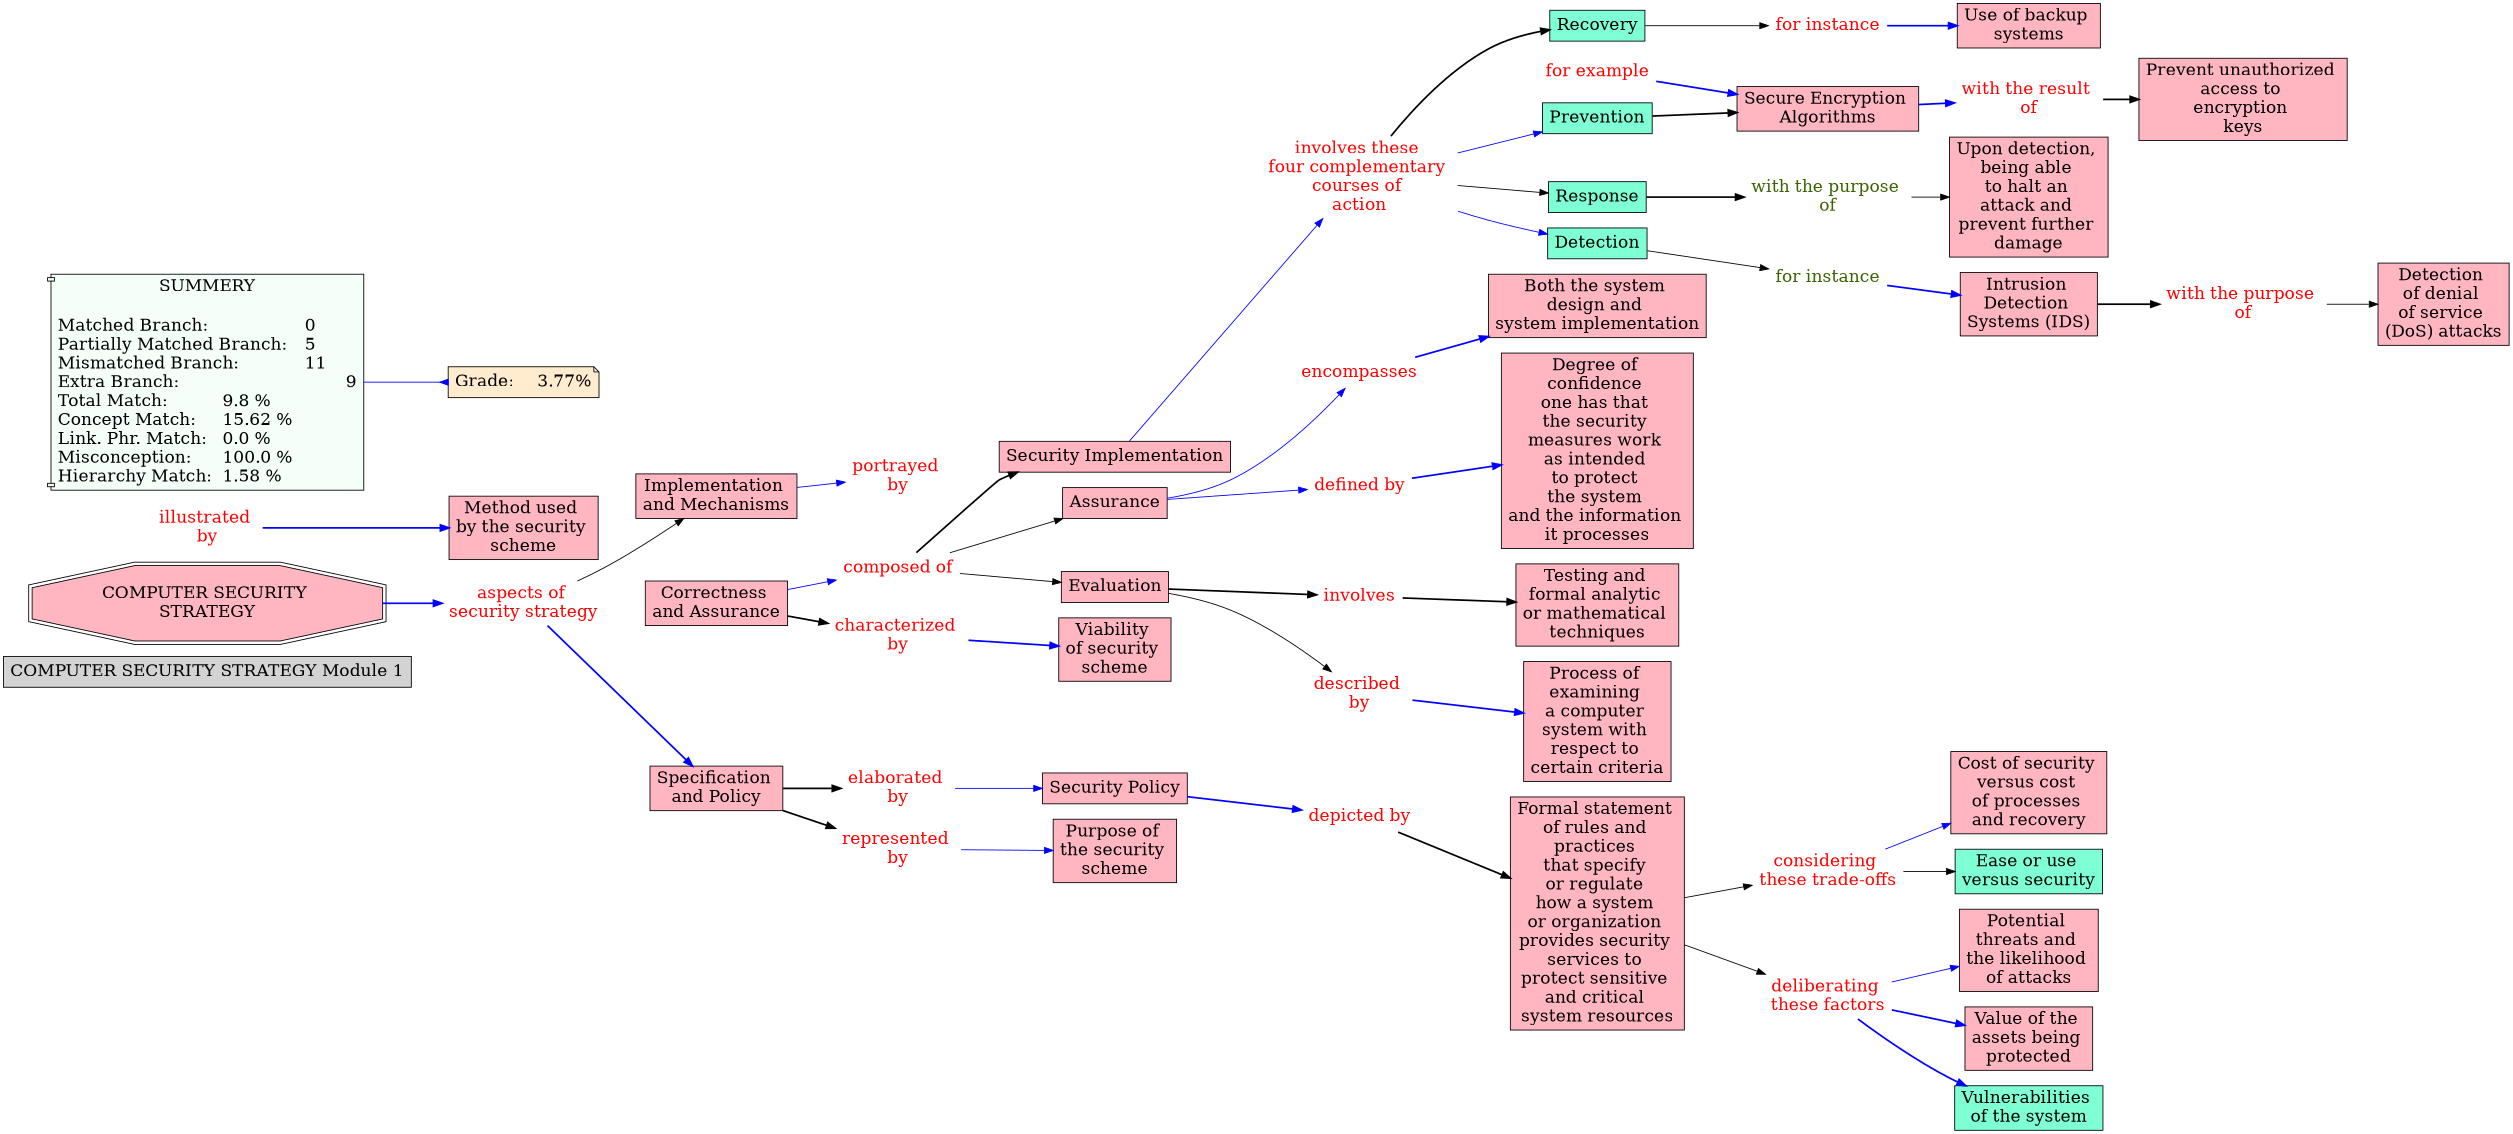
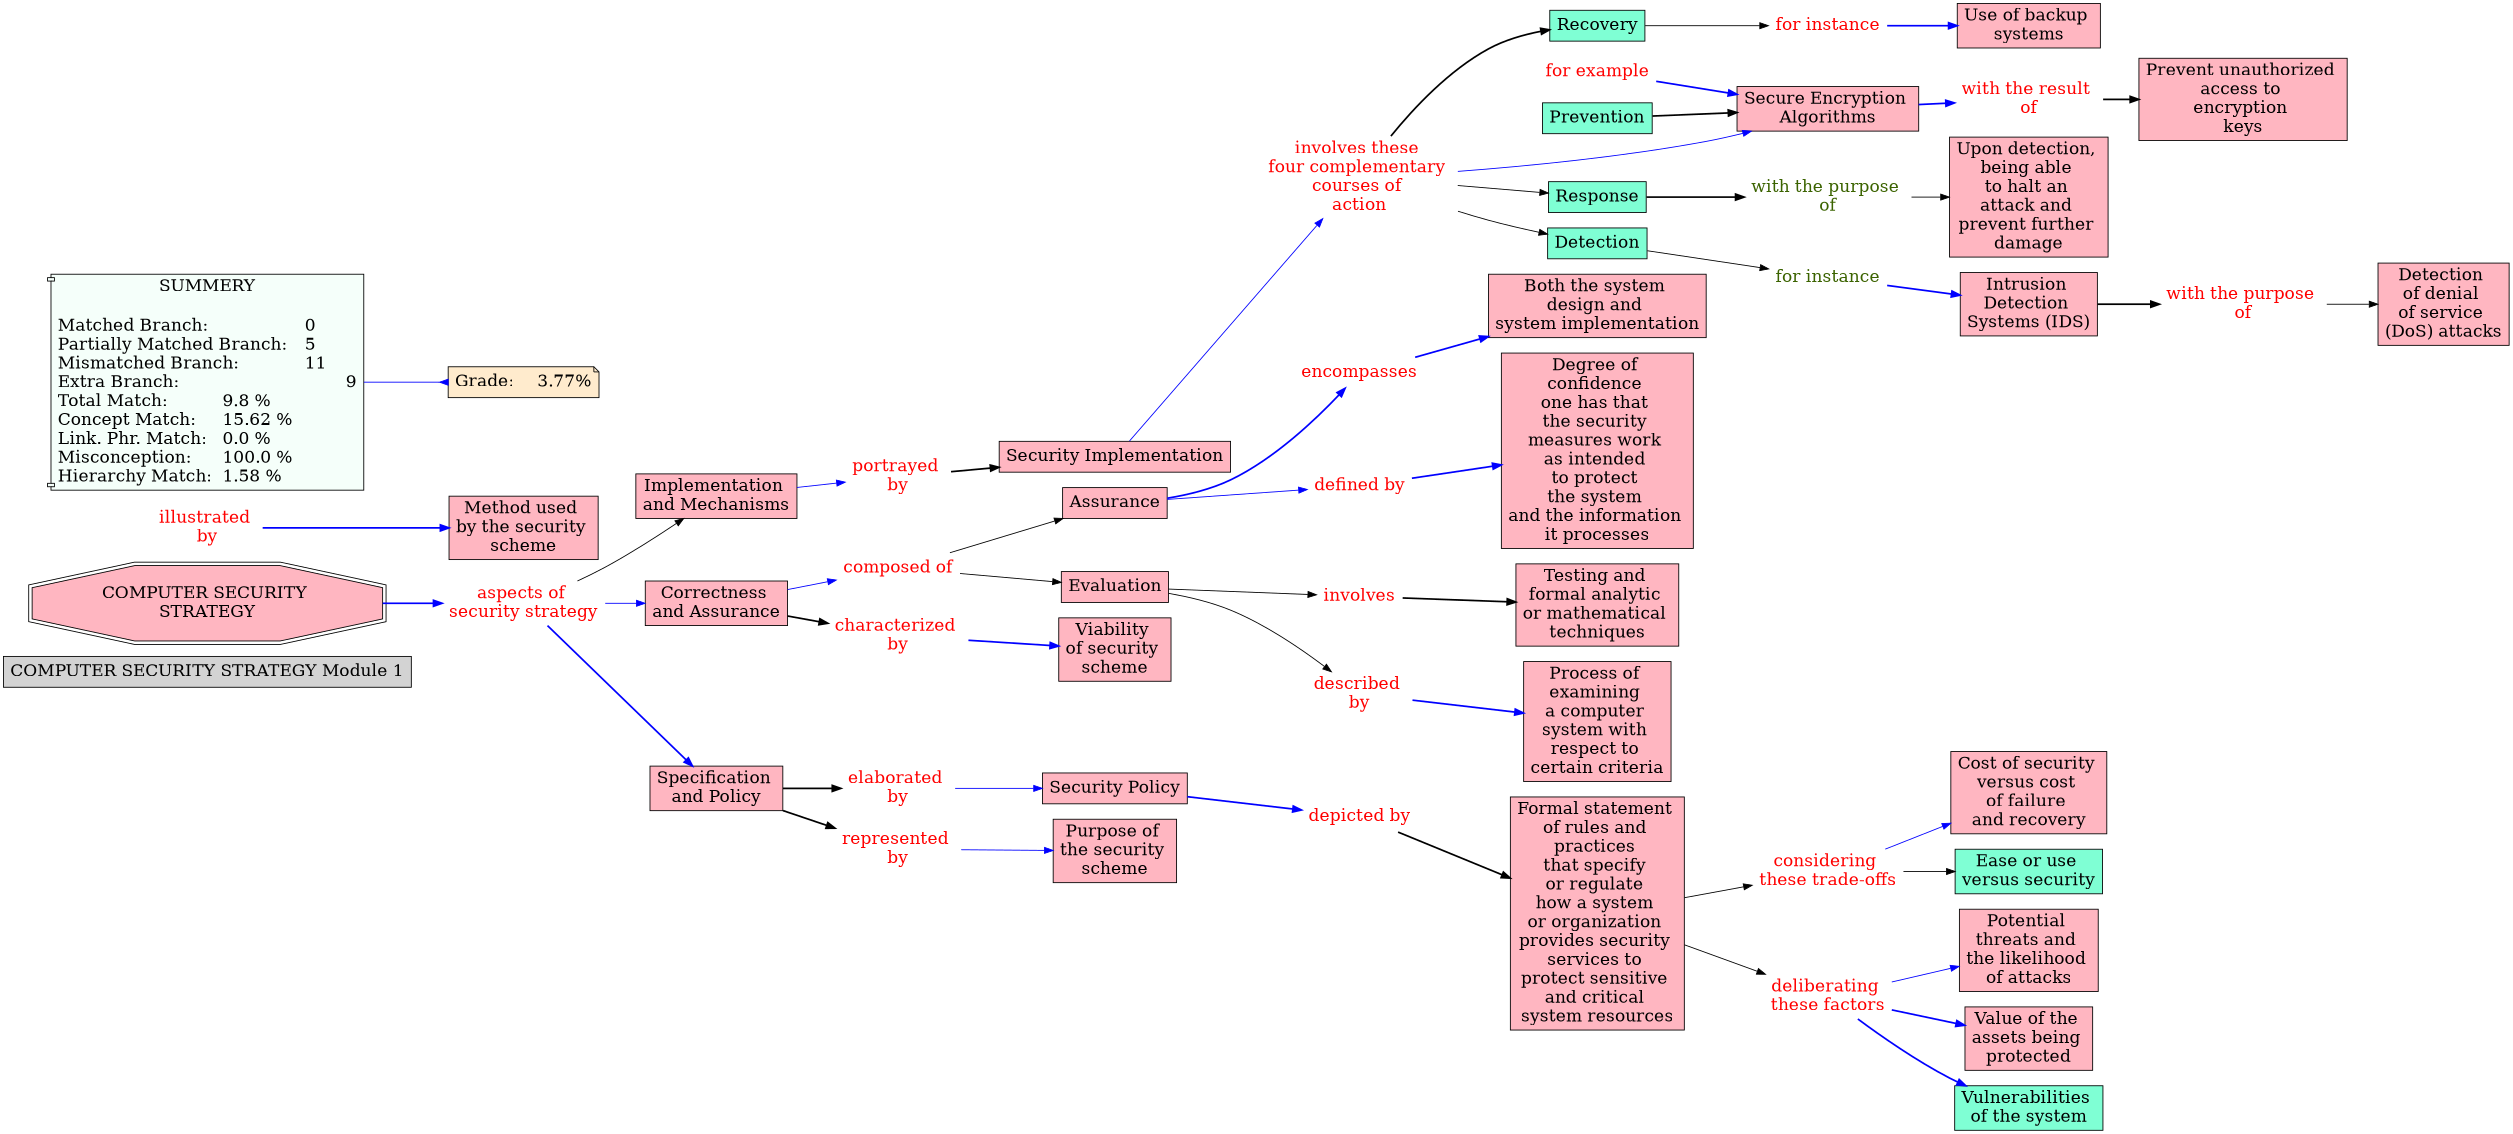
(1496, 143) -> (1601, 157)
(1498, 223) -> (1498, 223)
(1262, 462) -> (1262, 462)
(962, 512) -> (971, 470)
(1238, 592) -> (1238, 592)
none -> (621, 603)
(2029, 793) -> (2029, 793)
